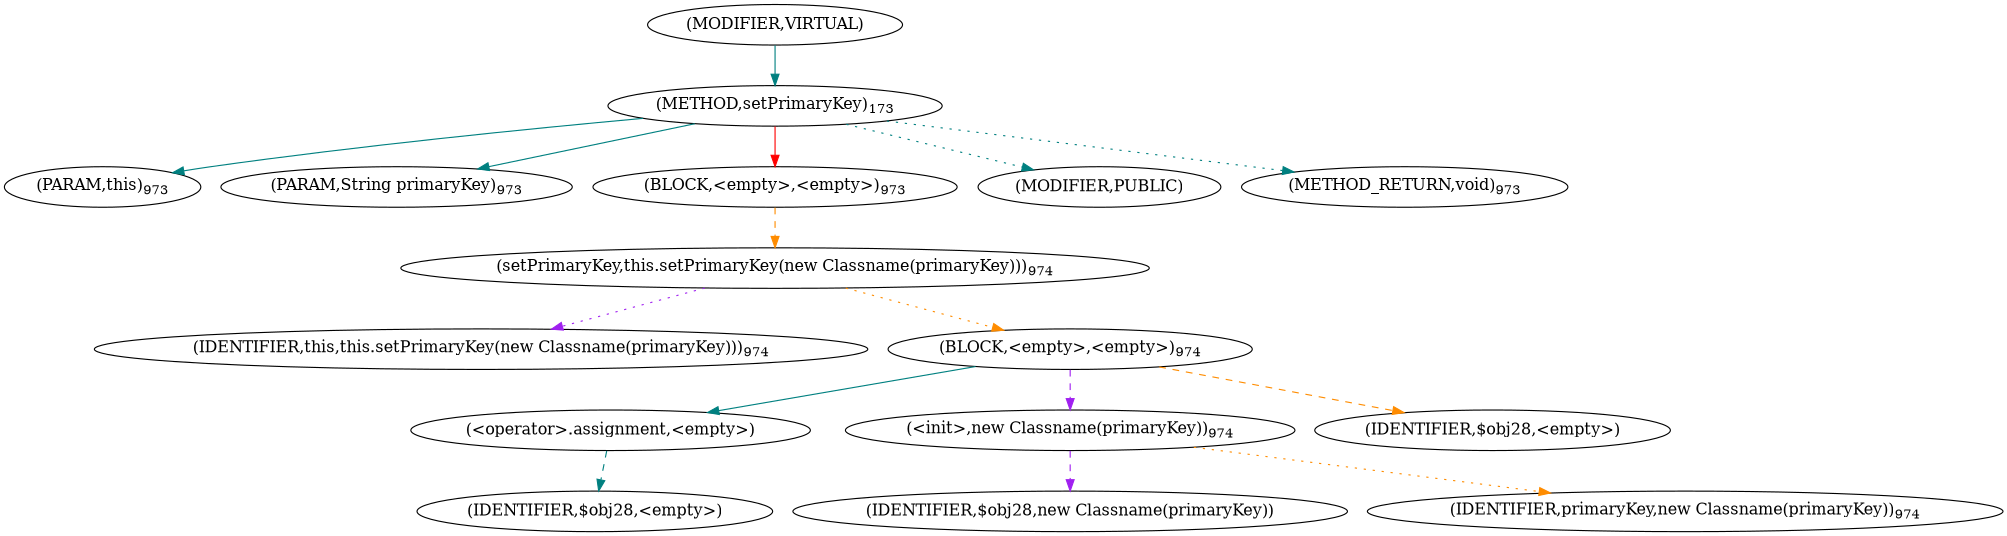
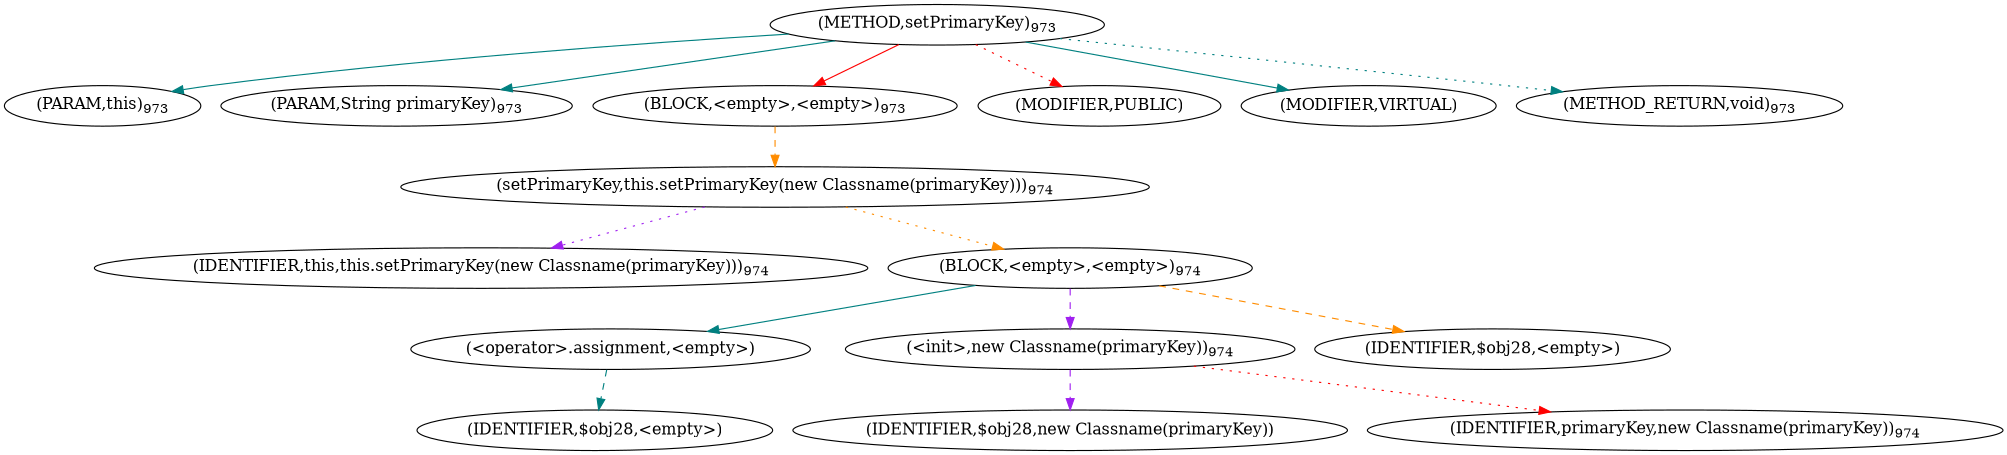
(775, 60) -> (1151, 65)
(882, 104) -> (1044, 23)
(934, 146) -> (1014, 63)
(1366, 469) -> (1366, 388)
